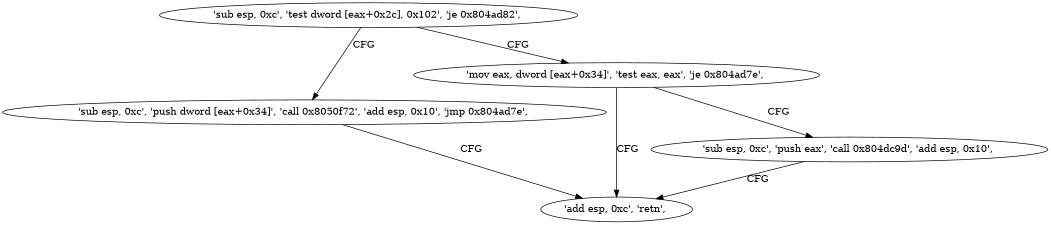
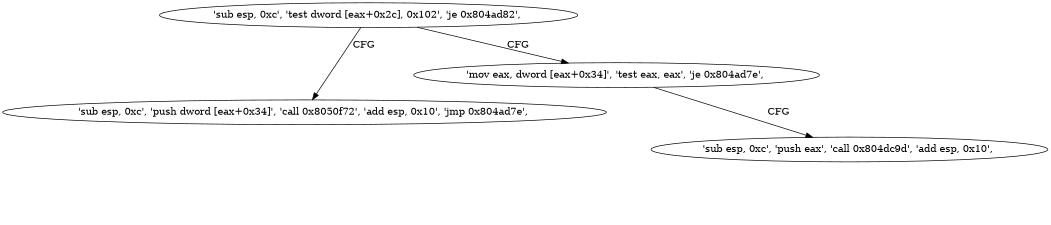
(617, 209) -> none
